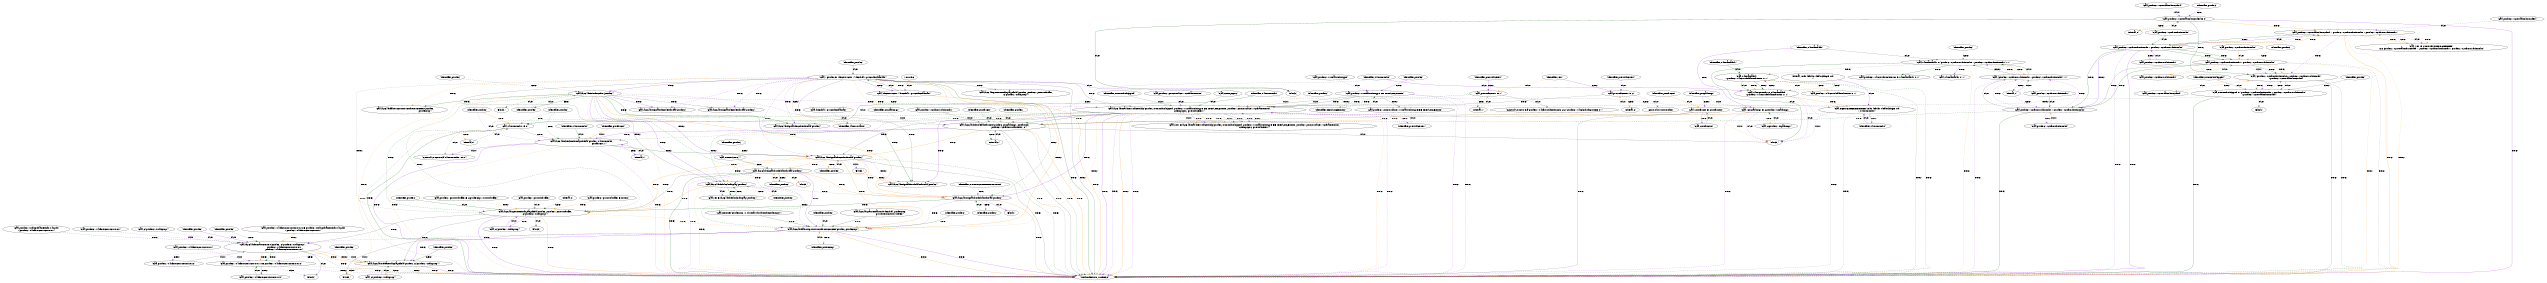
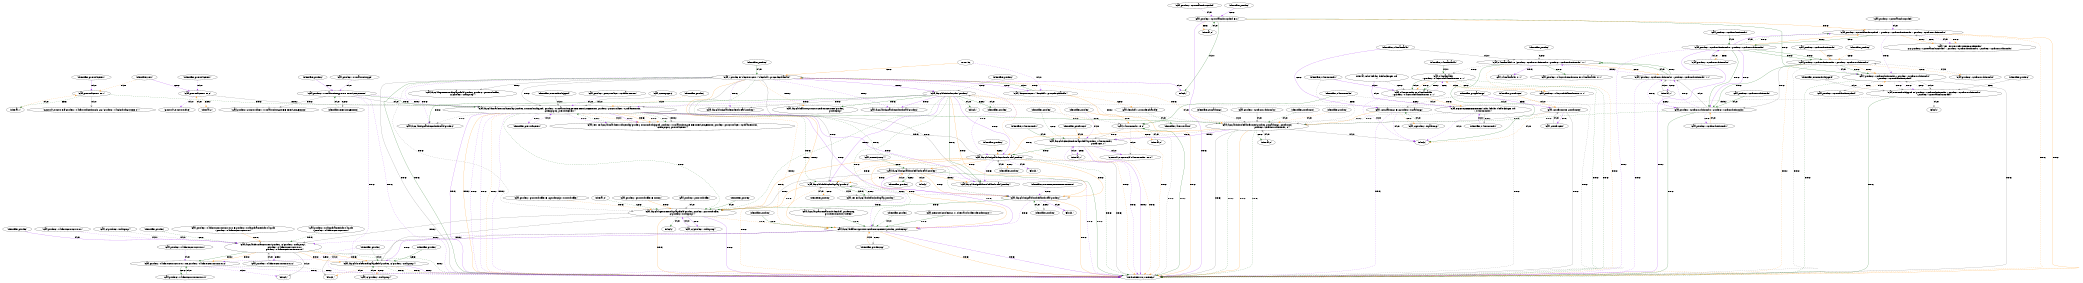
(1358, 102) -> (345, 102)
(795, 112) -> (872, 69)
